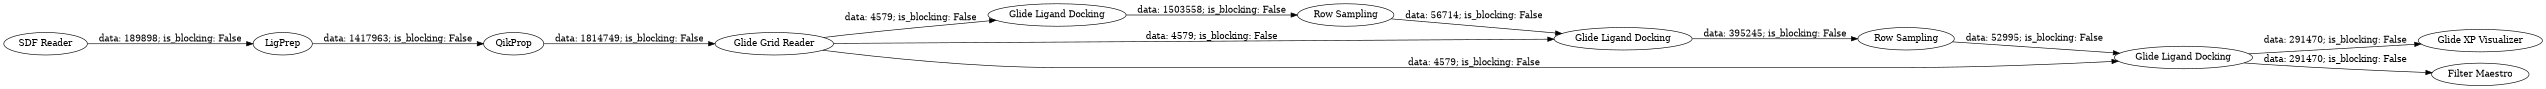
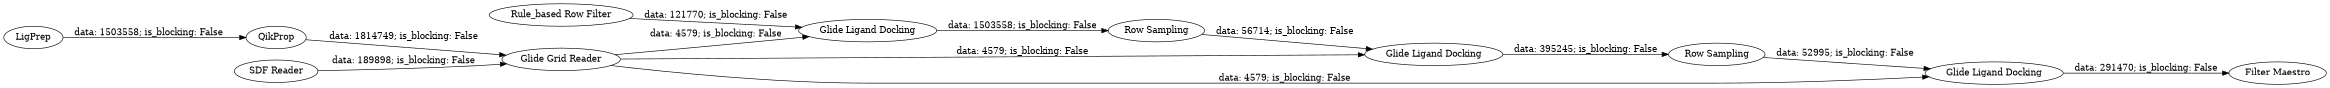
none -> (561, 15)
(398, 39) -> (149, 33)
(2480, 41) -> none
(167, 44) -> (409, 68)
